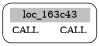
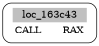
(49, 31) -> (49, 31)
